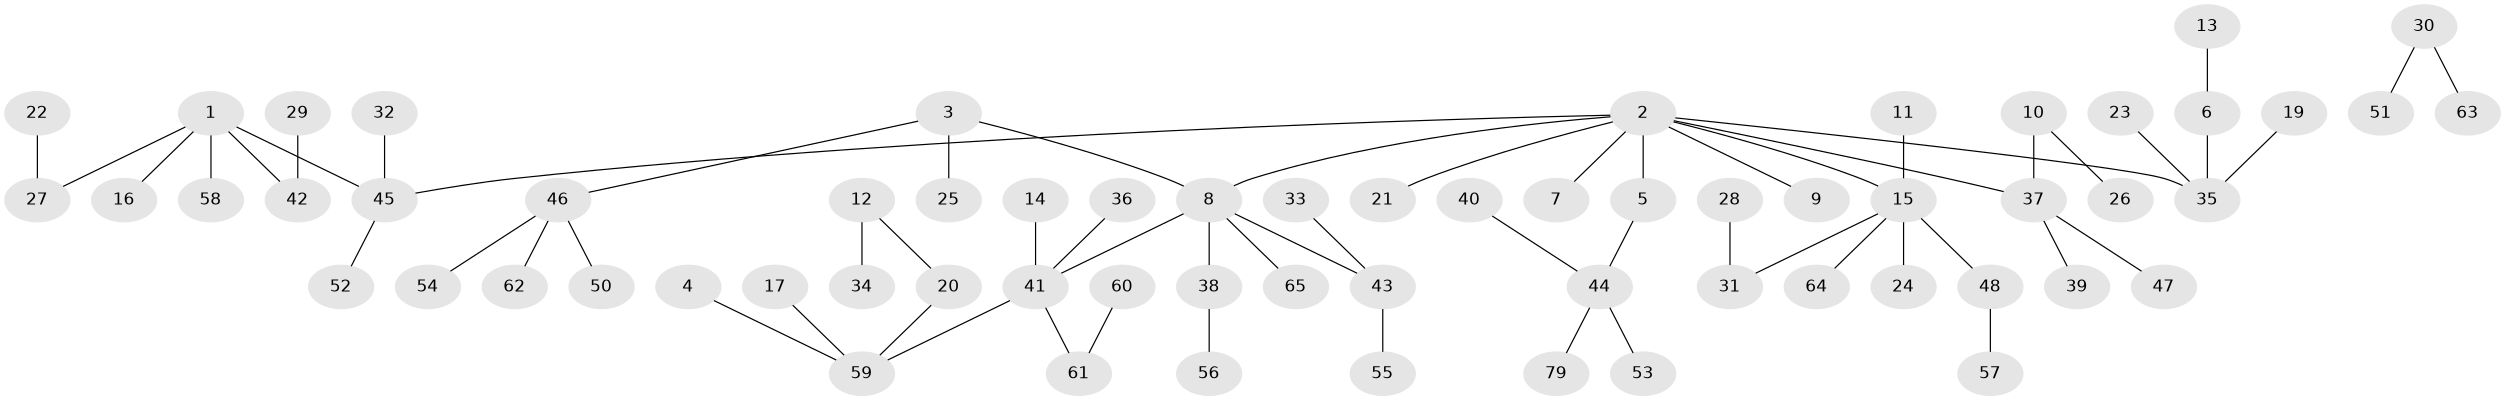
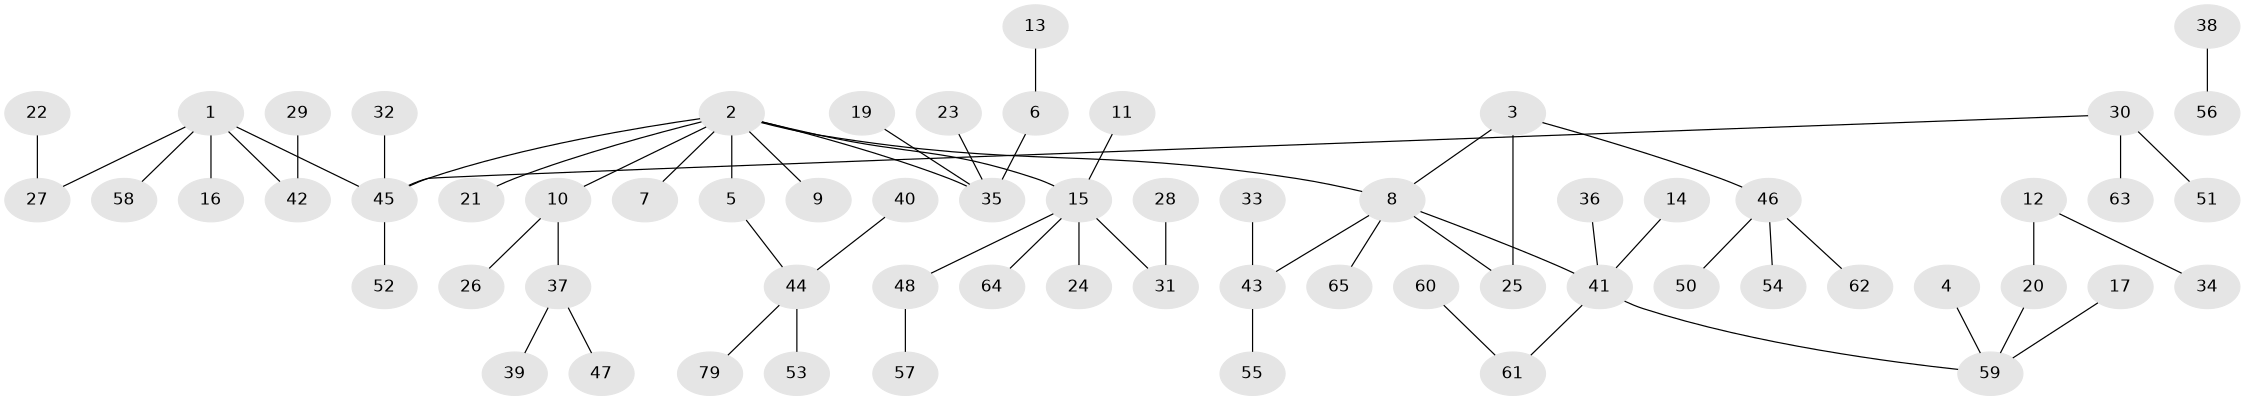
none -> (1248, 147)
(1839, 155) -> (645, 157)
(1209, 244) -> (1453, 243)
